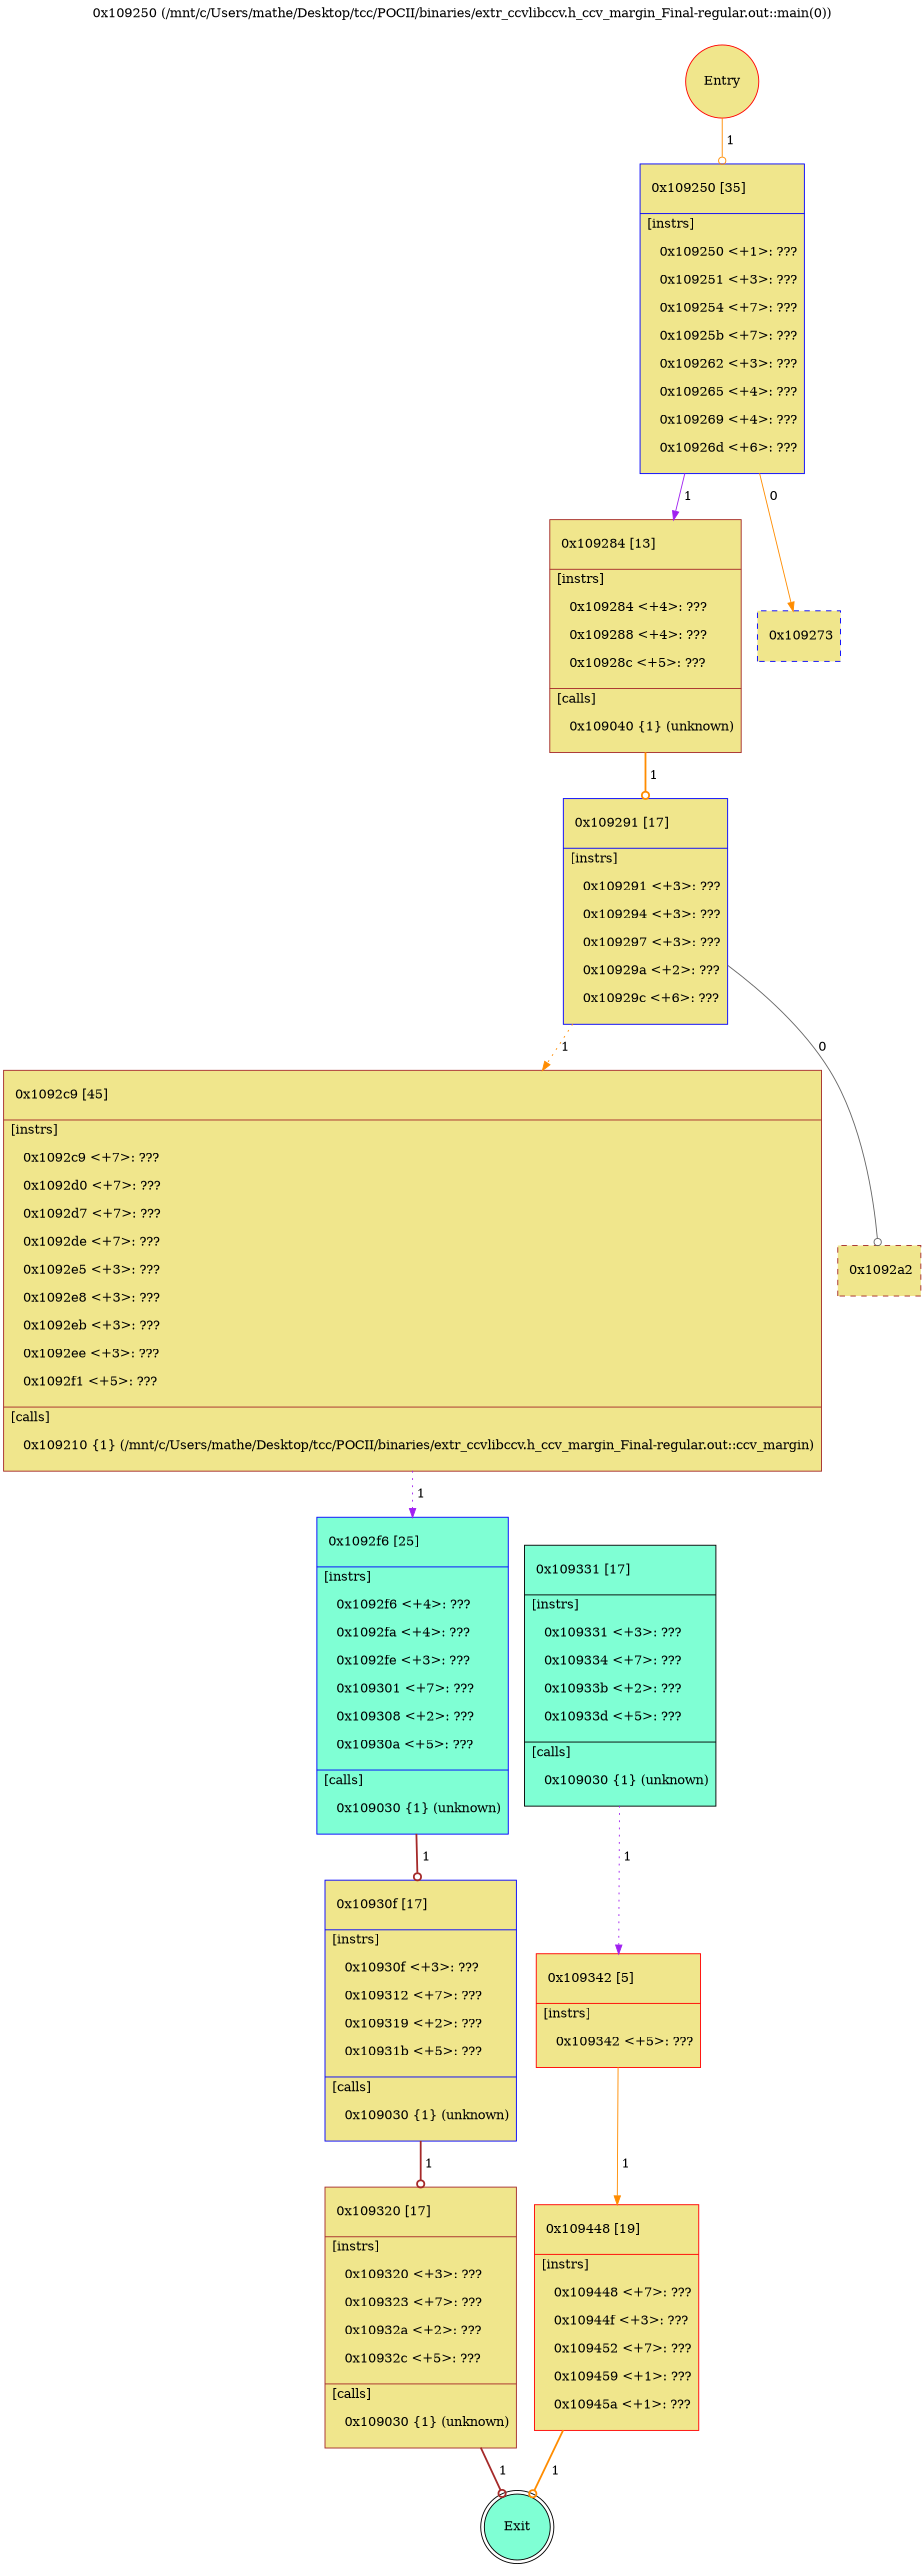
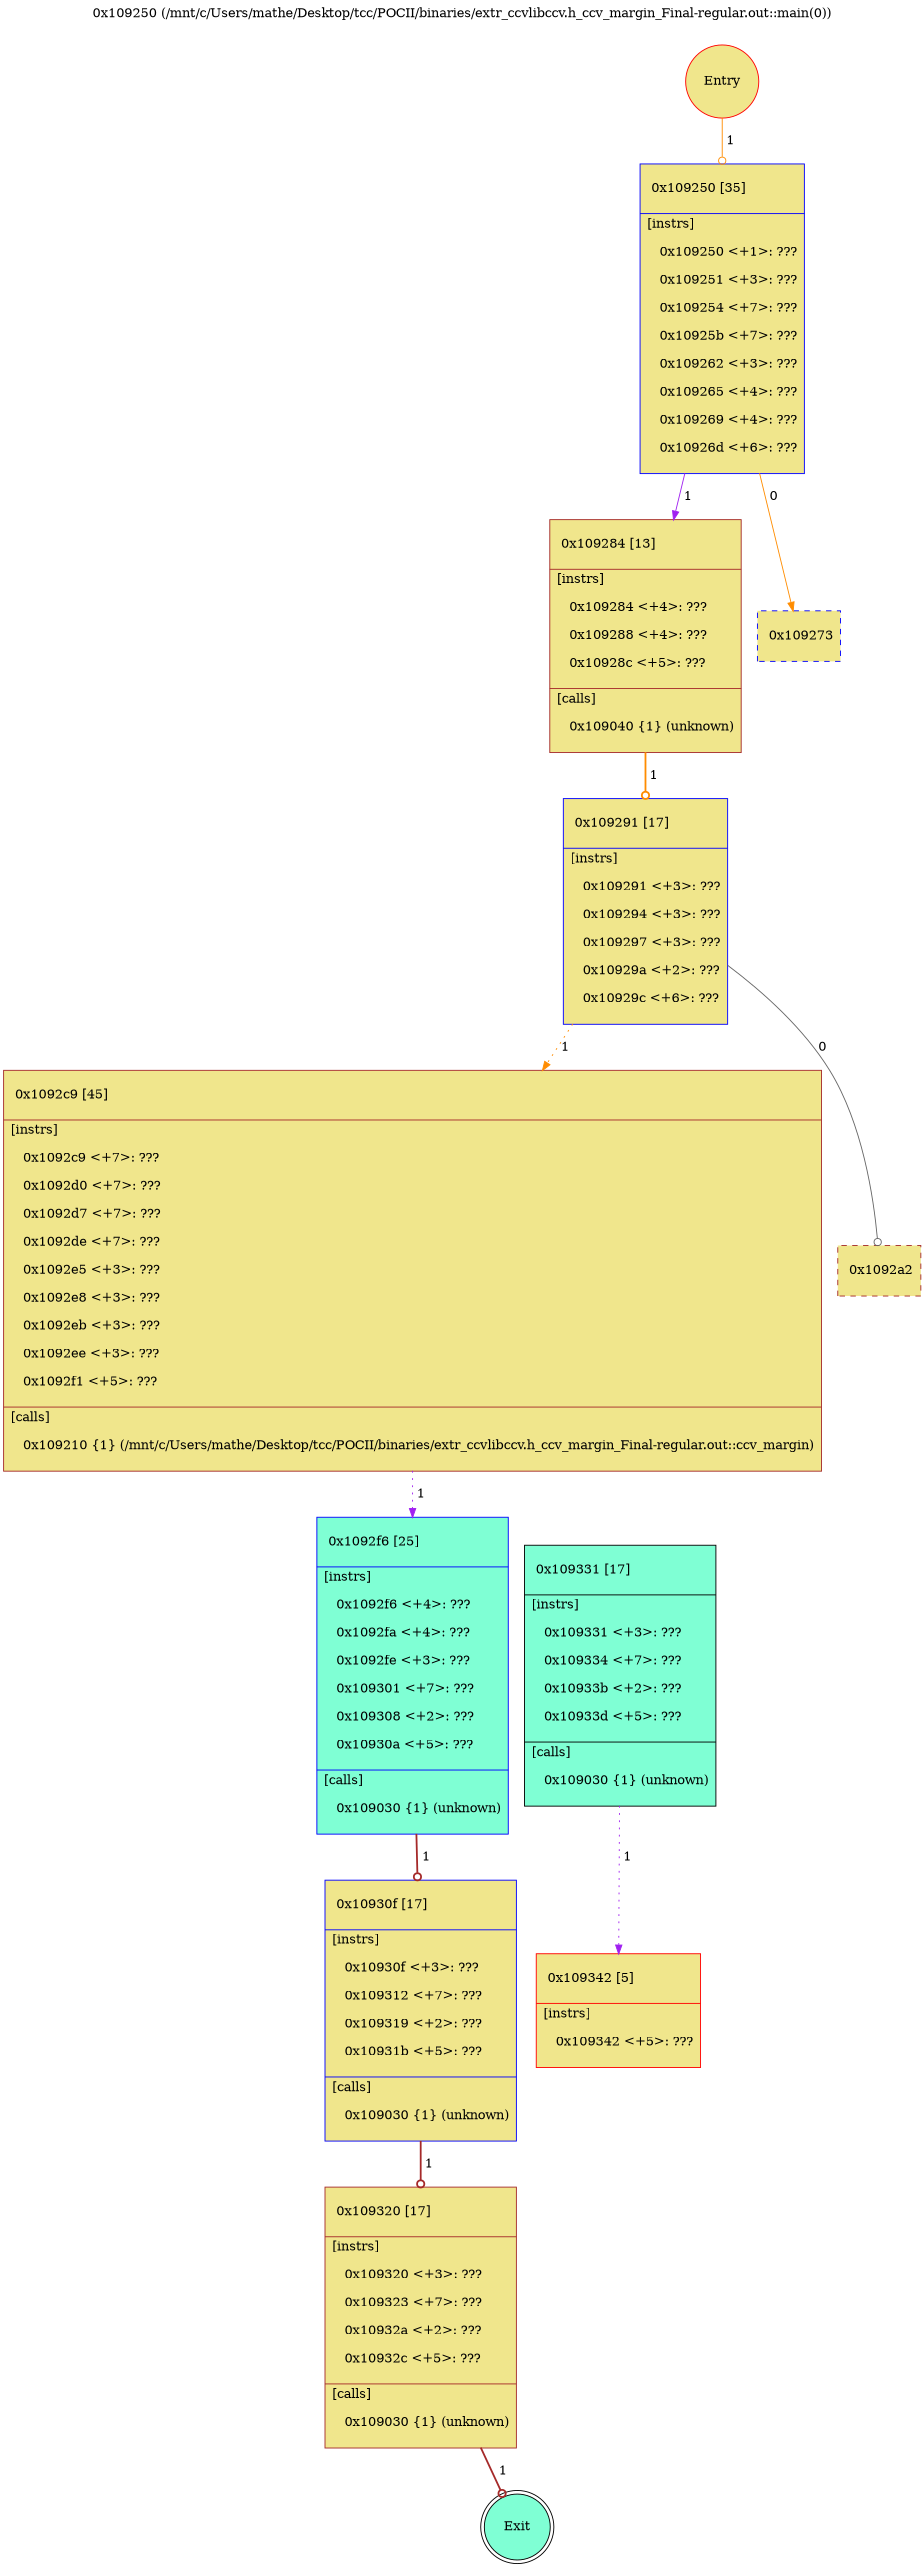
(617, 2318) -> none
